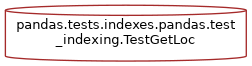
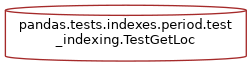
(126, 33) -> (126, 33)
